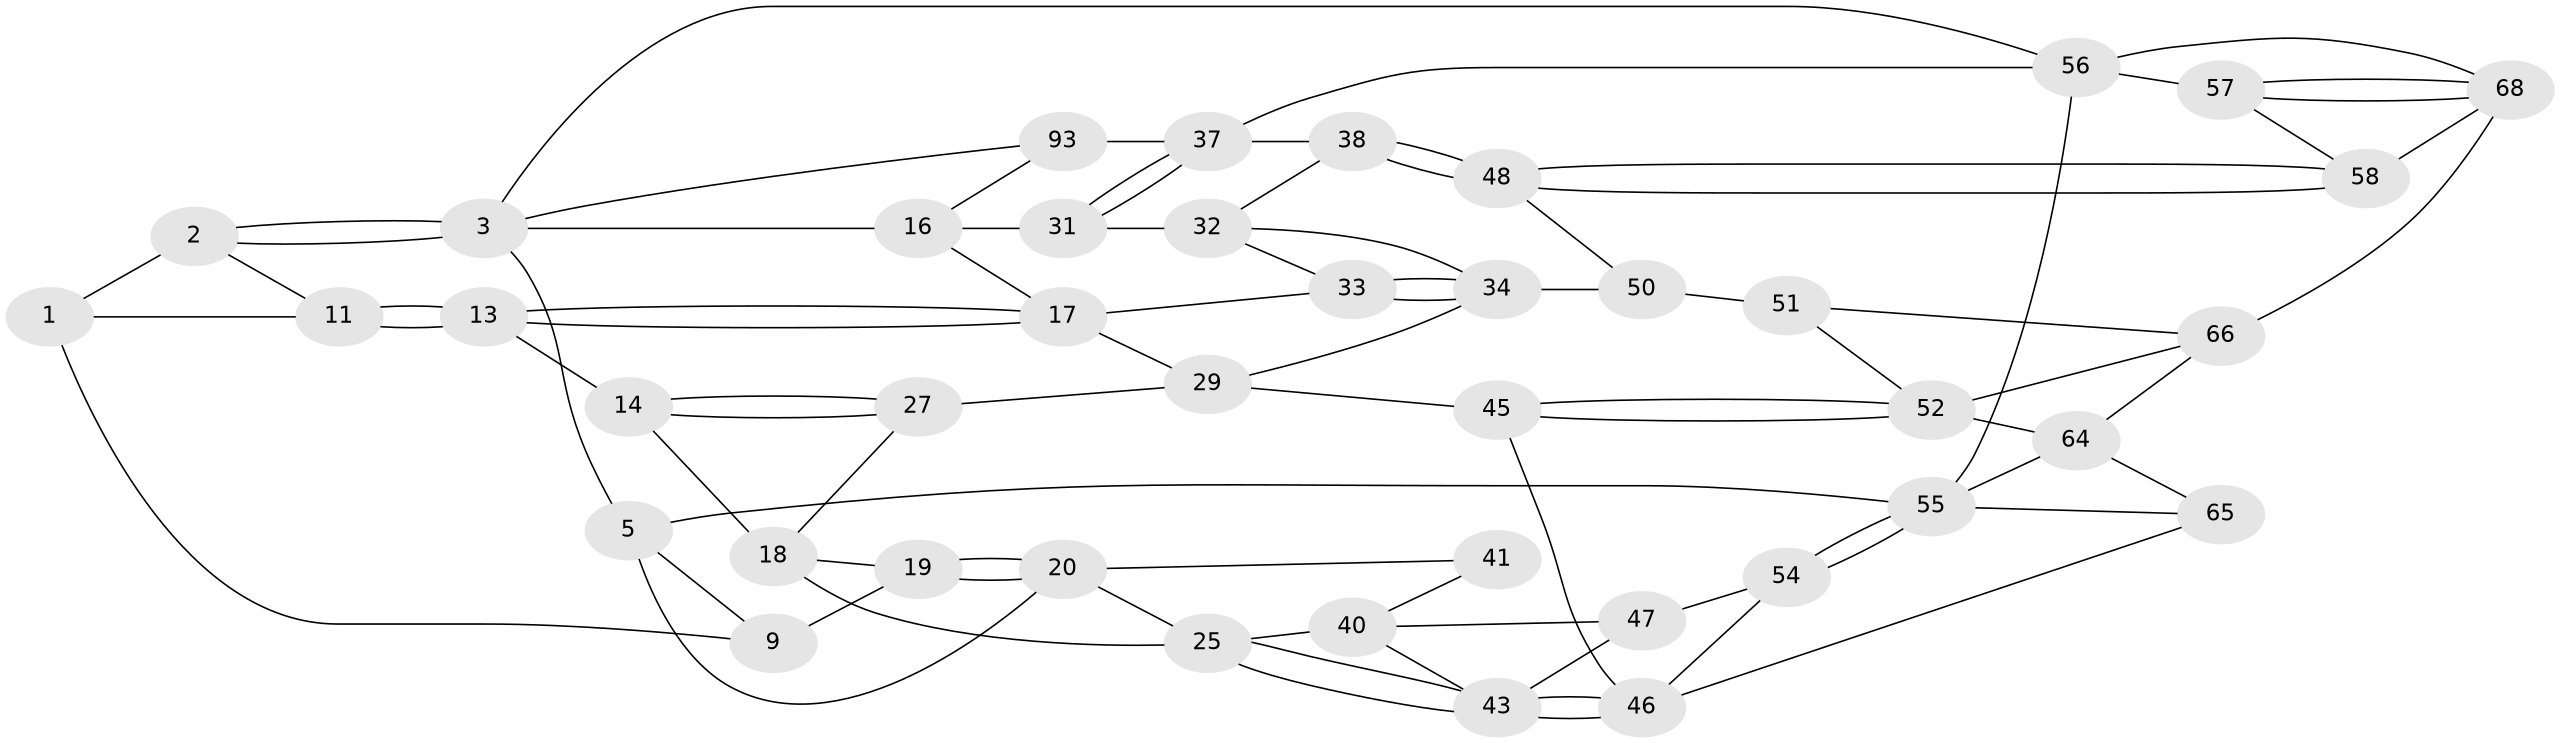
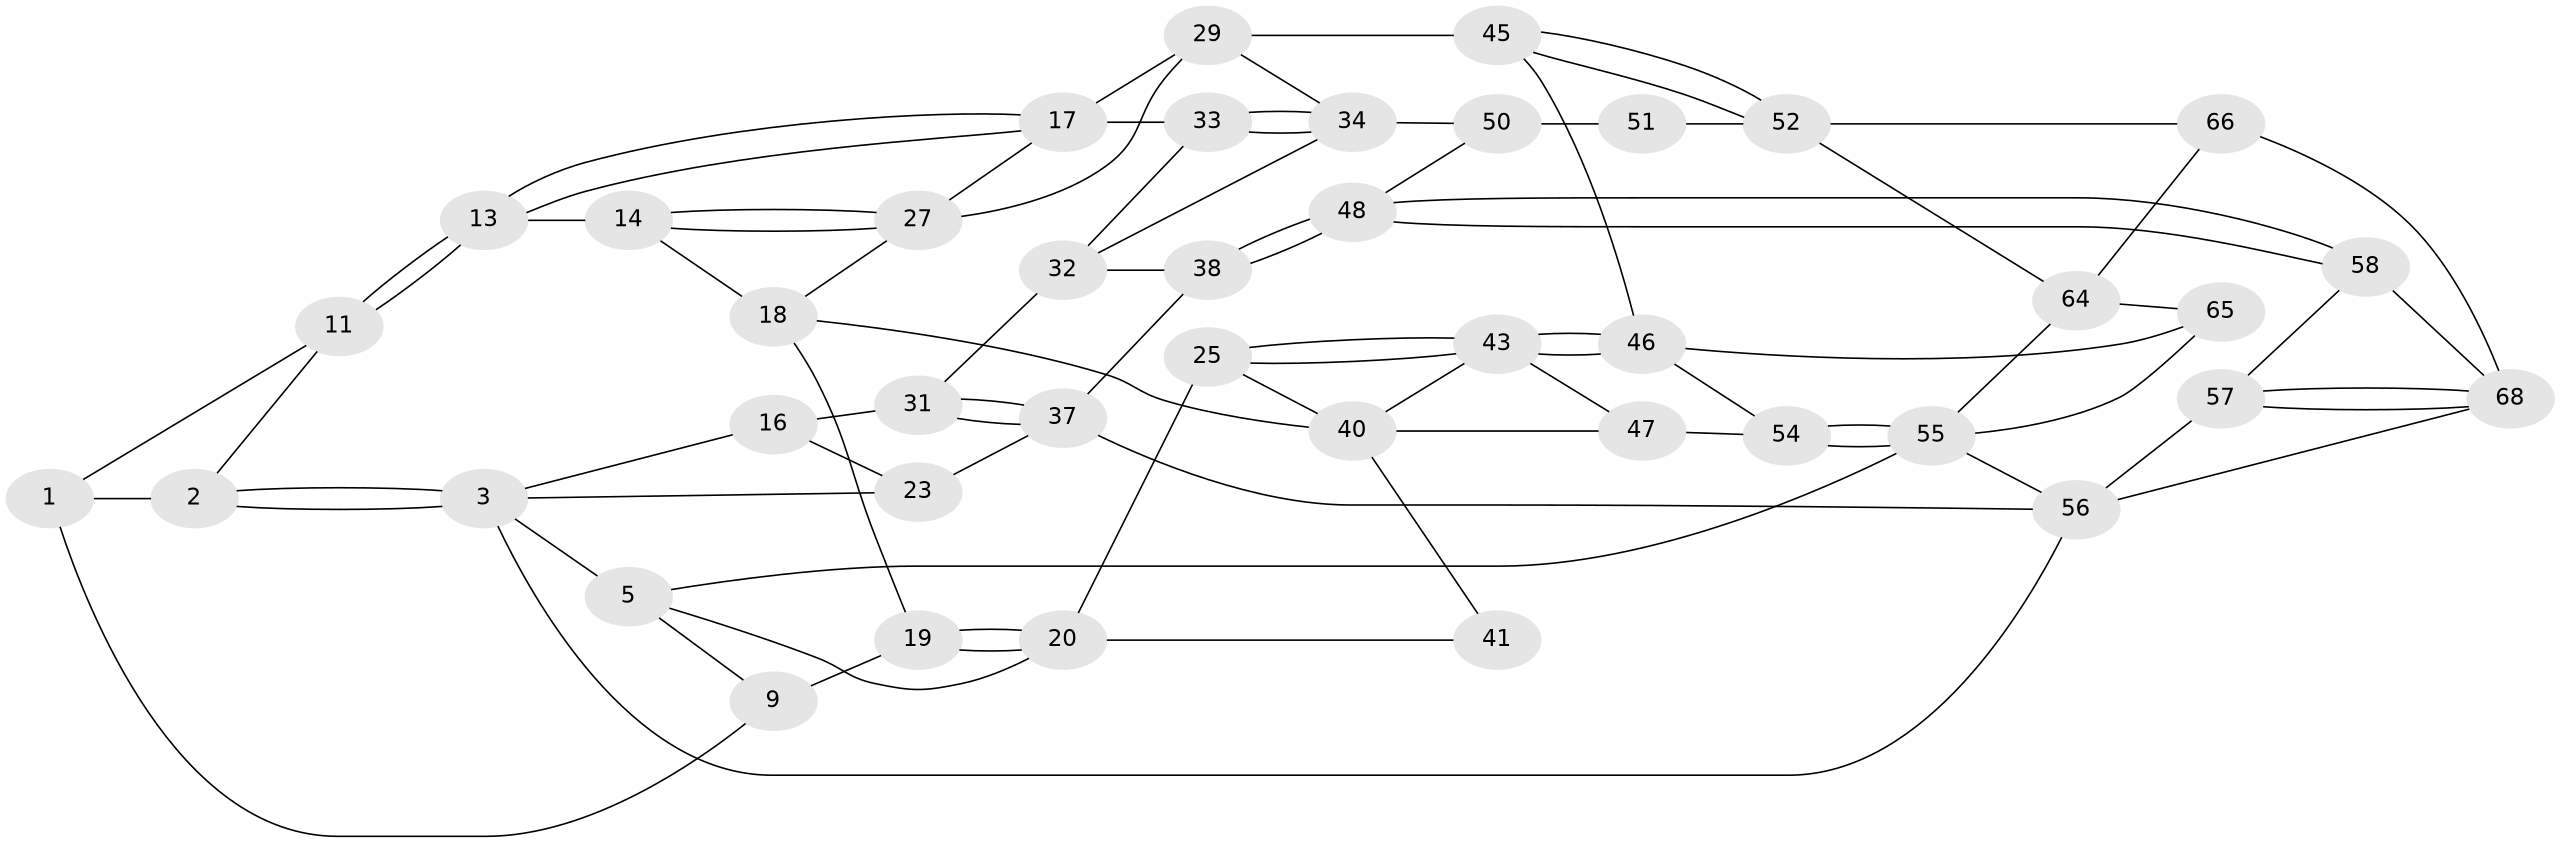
(1063, 142) -> (918, 492)
(991, 273) -> (991, 171)
(2004, 321) -> none
(961, 632) -> (1066, 363)
